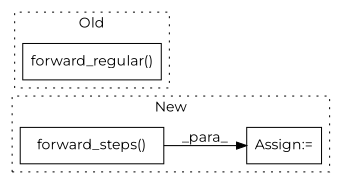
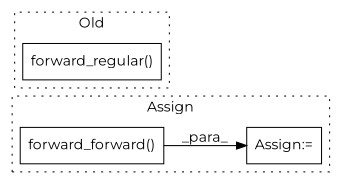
(171, 108) -> (171, 108)
(92, 146) -> (92, 146)
